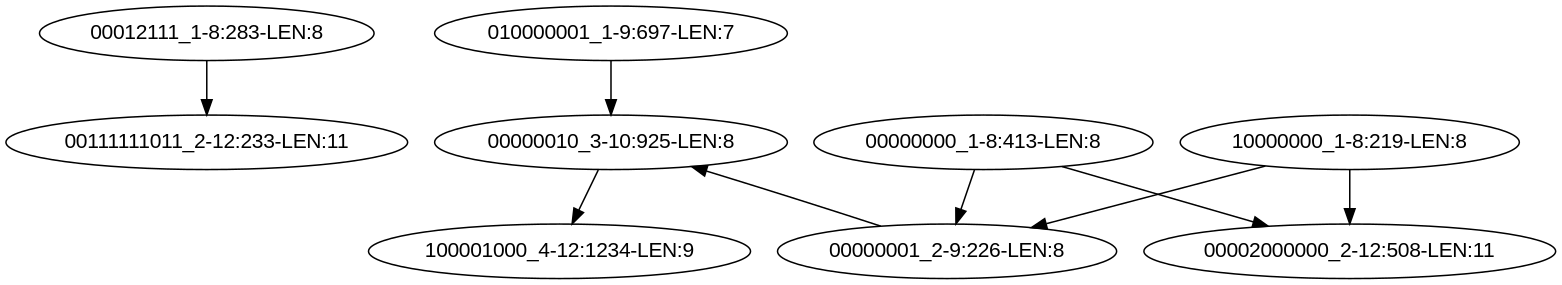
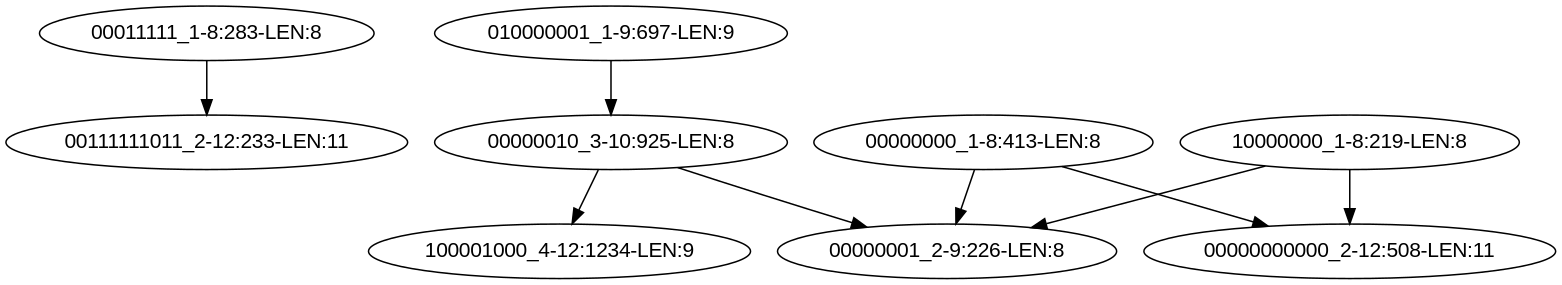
(207, 33) -> (207, 33)
(611, 33) -> (611, 33)
(794, 198) -> (765, 196)
(1350, 251) -> (1350, 251)
